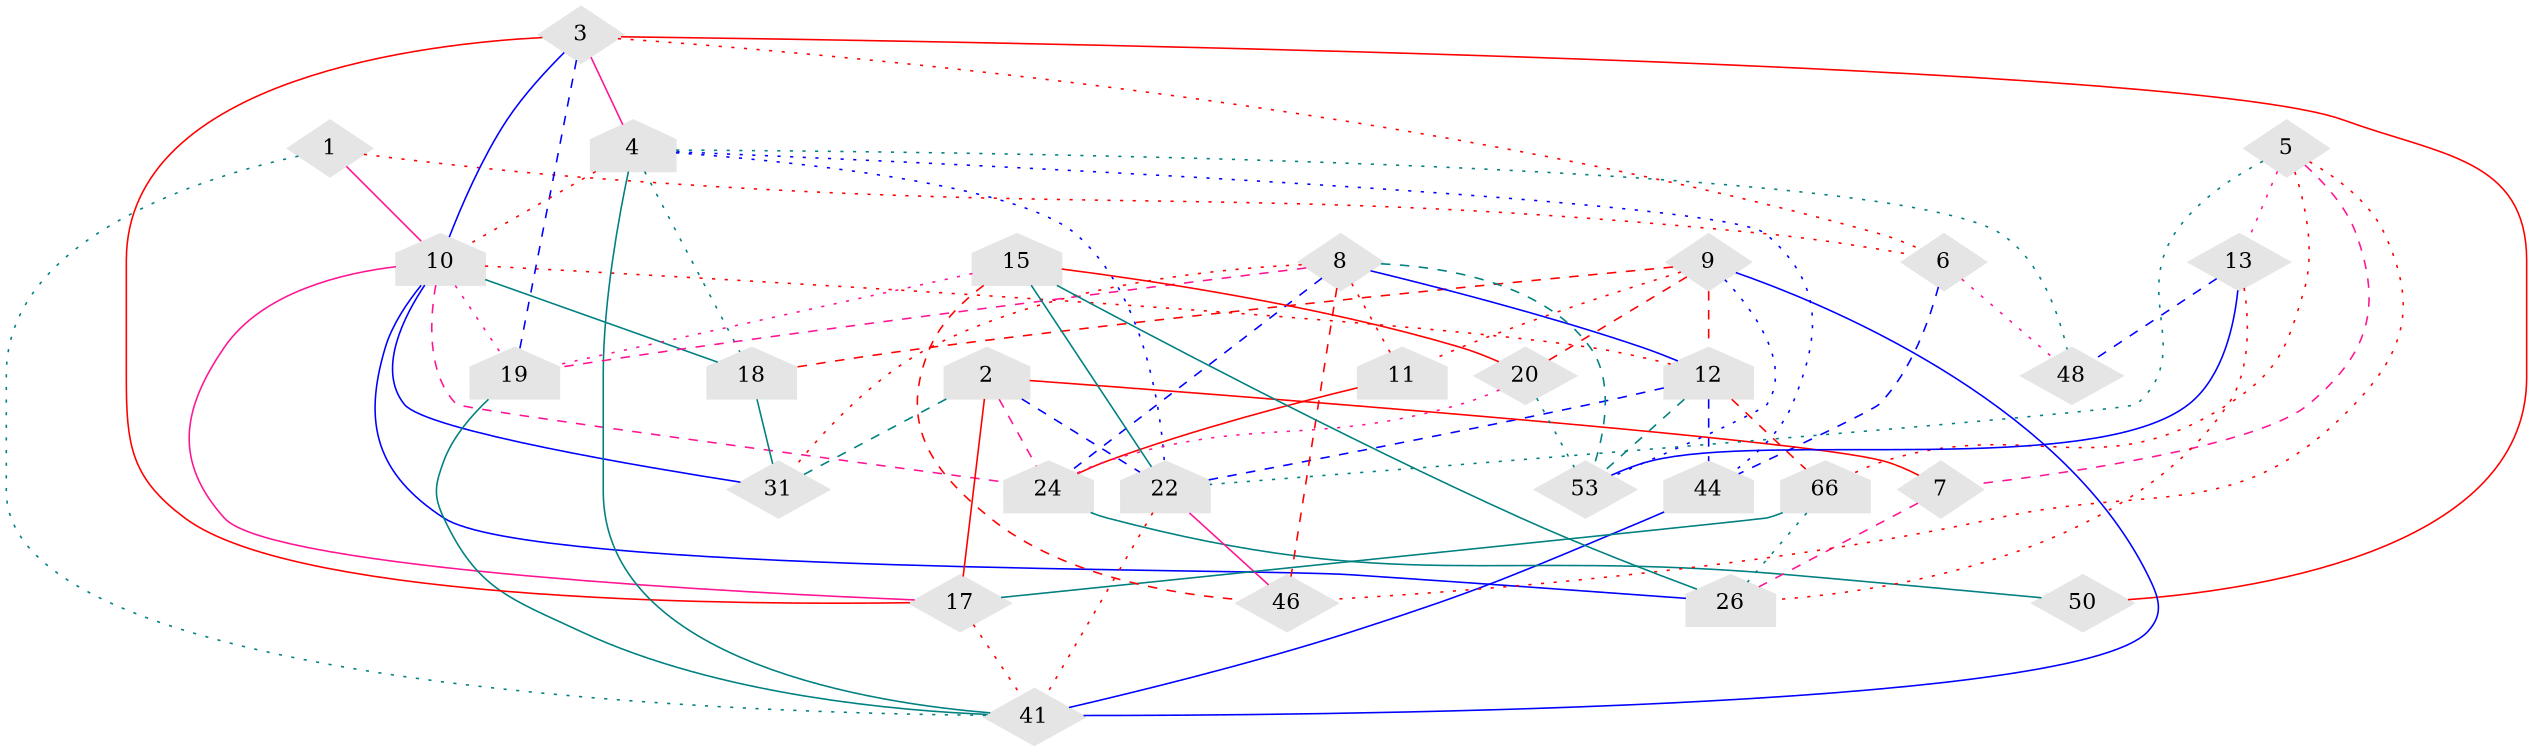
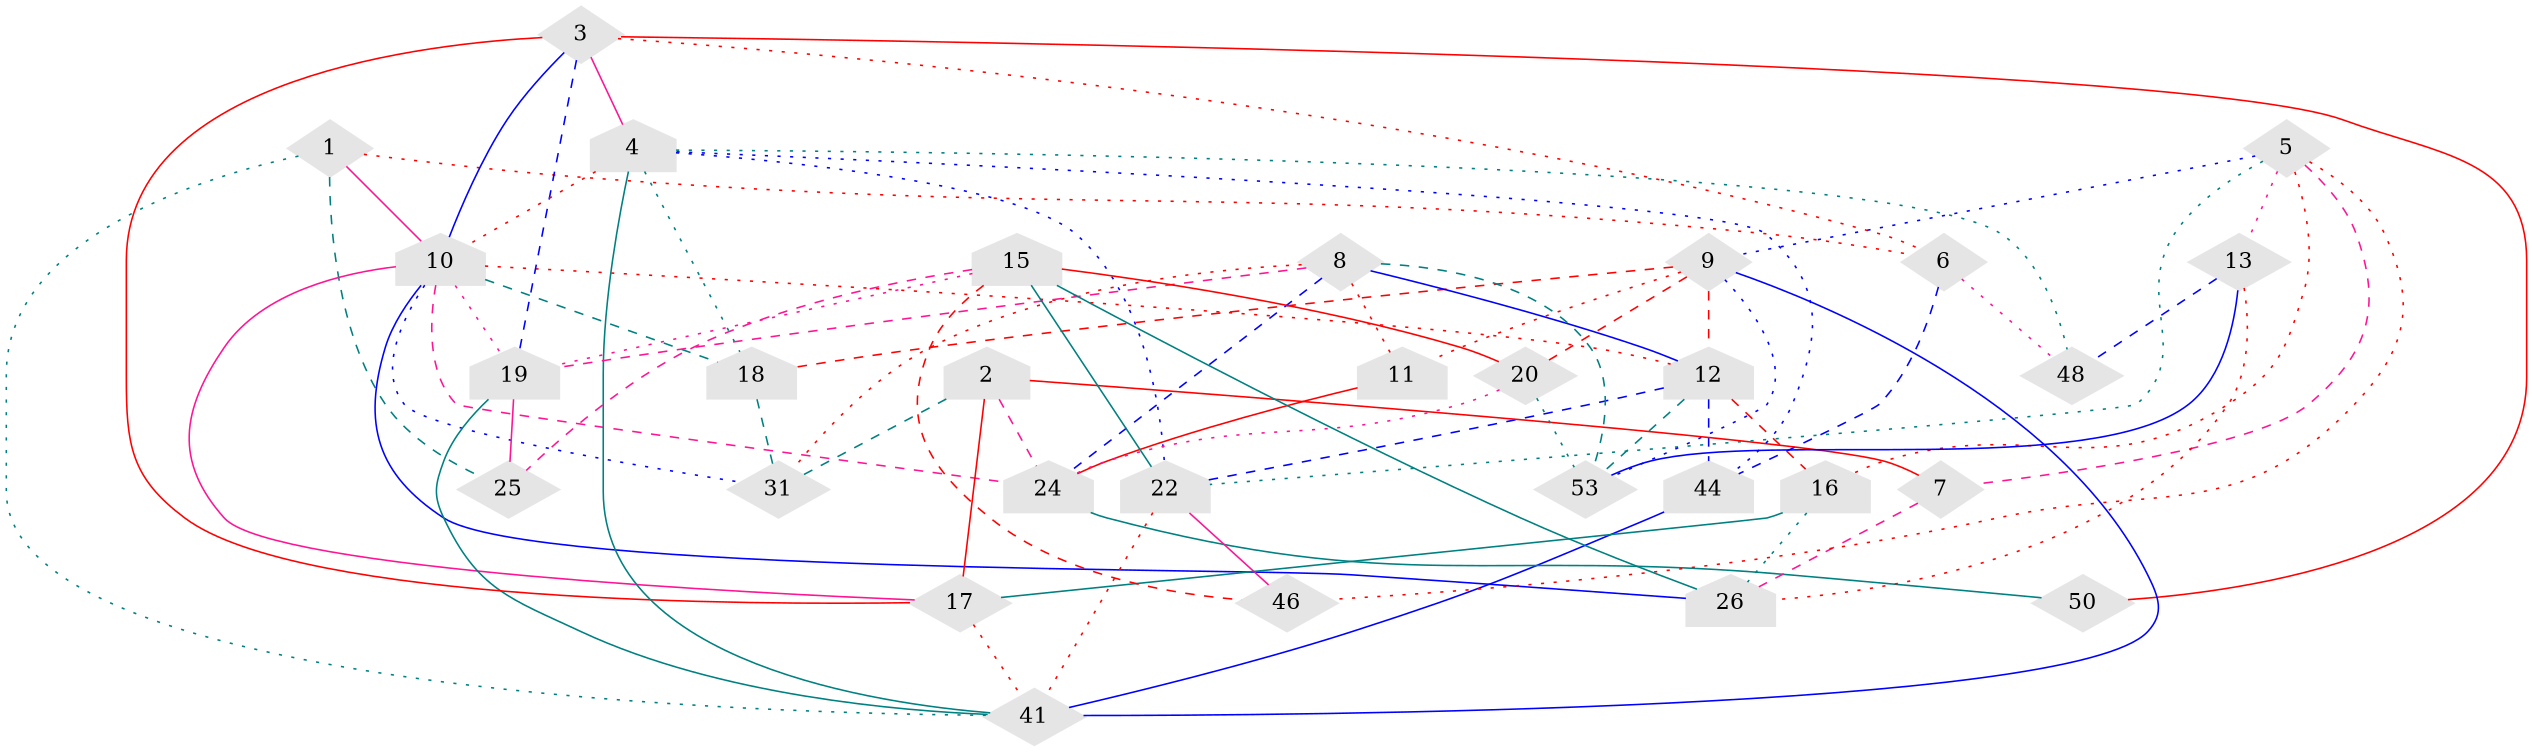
none -> (1998, 205)
(596, 319) -> (596, 319)
(765, 432) -> (765, 432)
(1081, 436) -> none
(507, 439) -> (495, 437)
(1313, 440) -> none
none -> (508, 490)
(1826, 490) -> (1826, 490)
